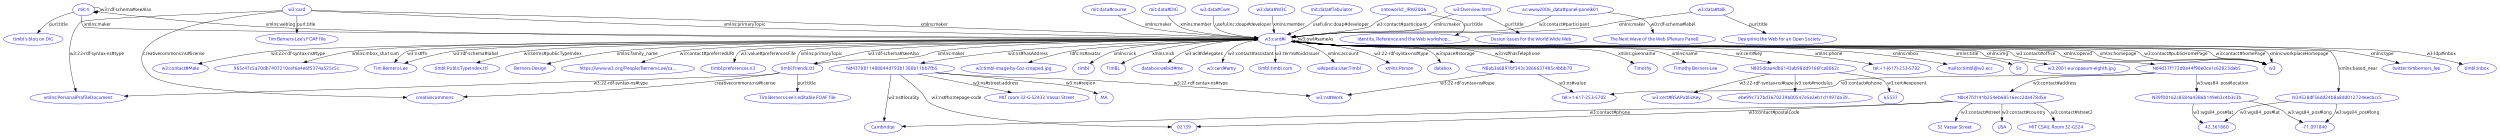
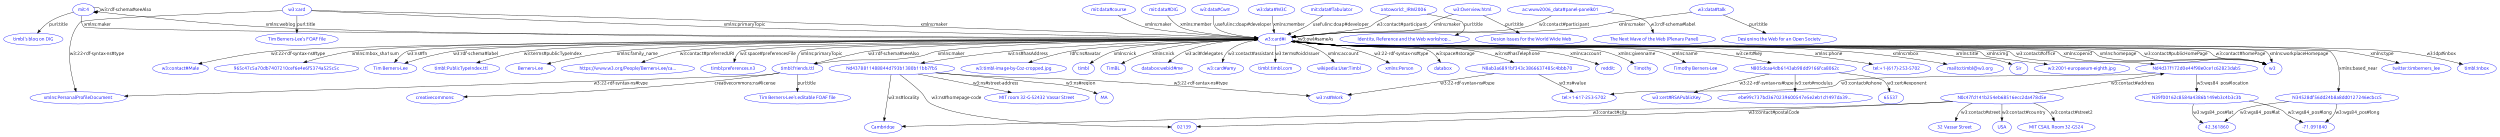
(1673, 24) -> (1673, 24)
(768, 54) -> (768, 54)
(530, 69) -> (530, 69)
none -> (1608, 69)
(1970, 69) -> (1970, 69)
(2050, 78) -> (2098, 83)
(189, 86) -> none
(1610, 113) -> (1610, 113)
